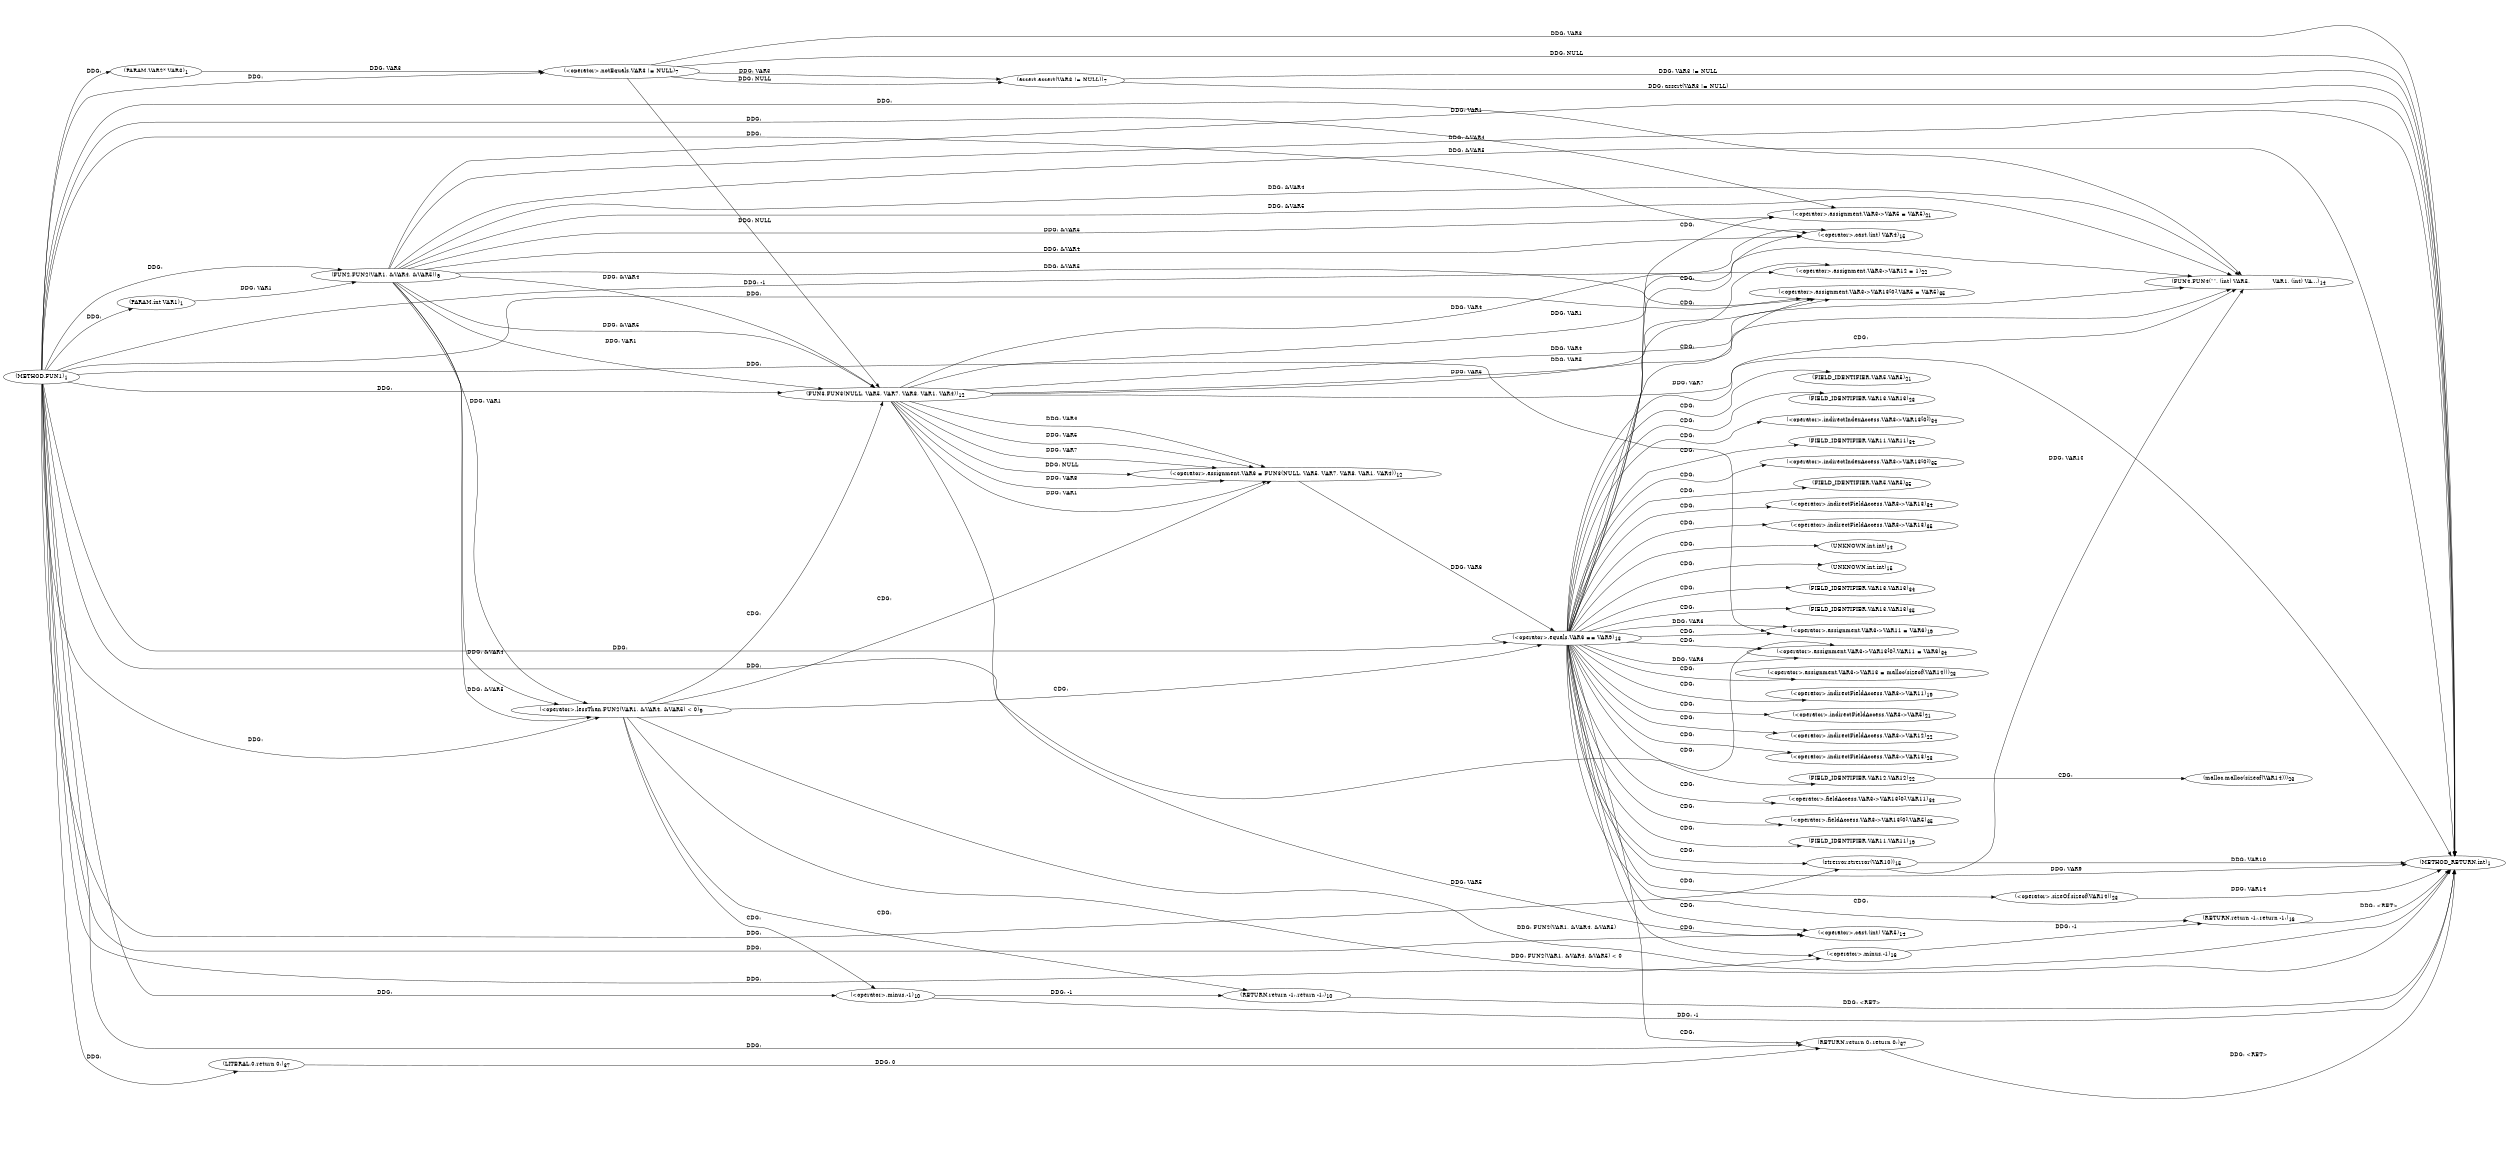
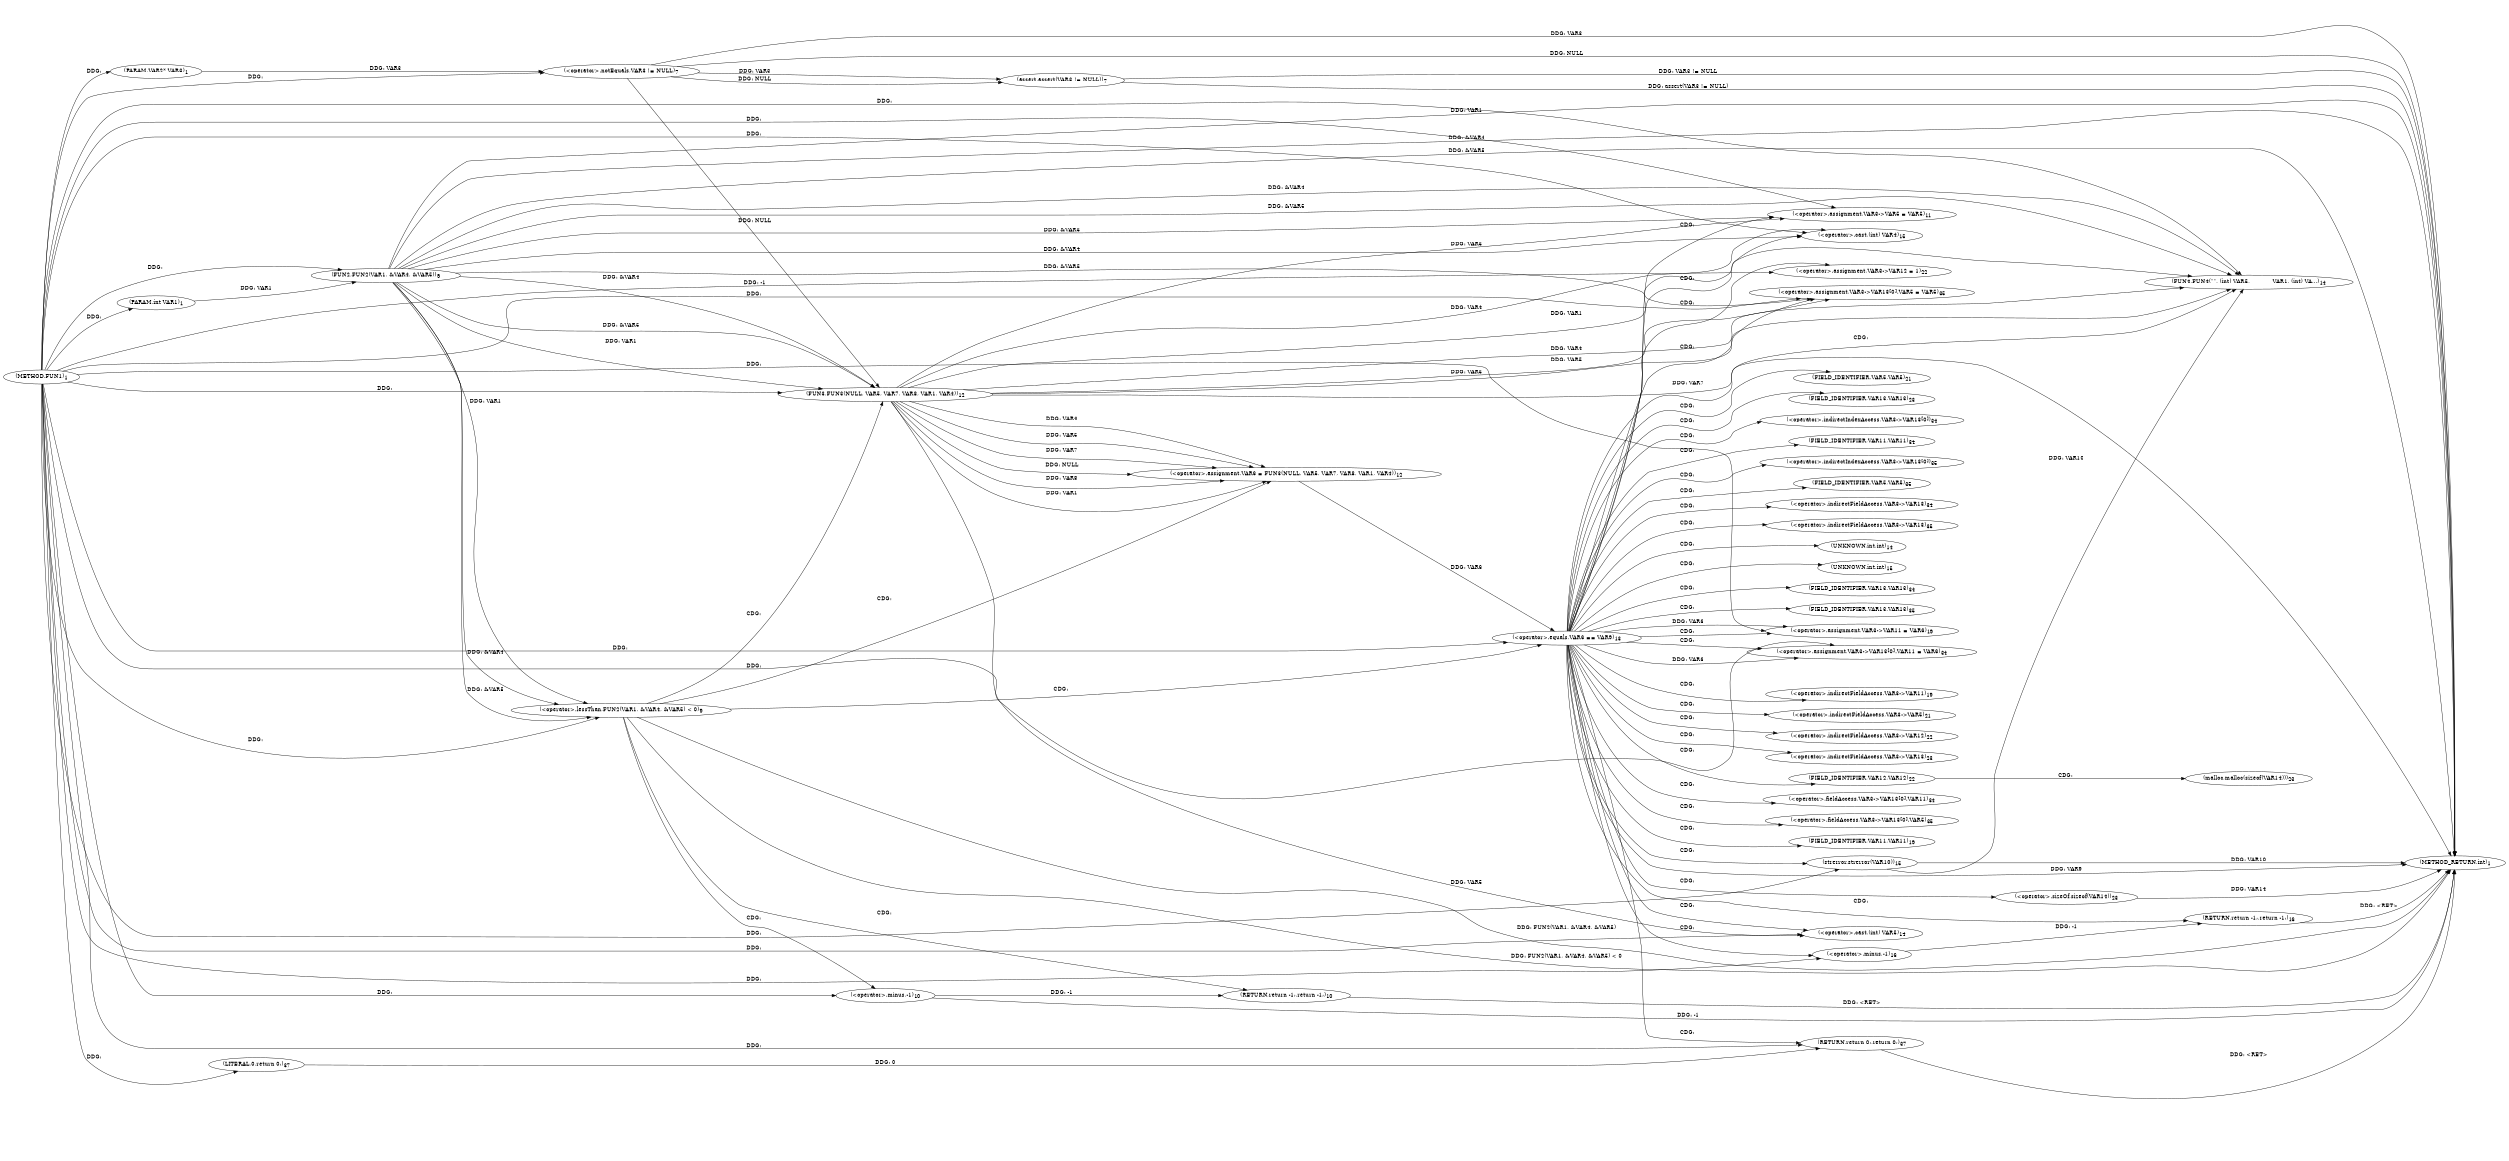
(1928, 214) -> (1928, 214)
none -> (1329, 260)
(1862, 673) -> none
